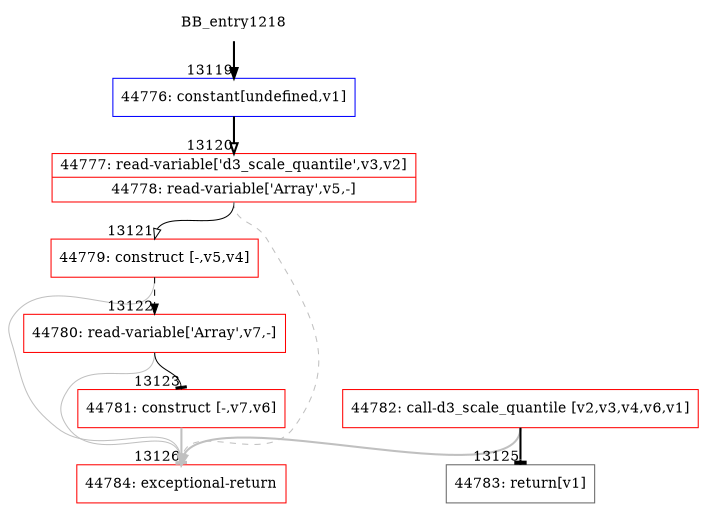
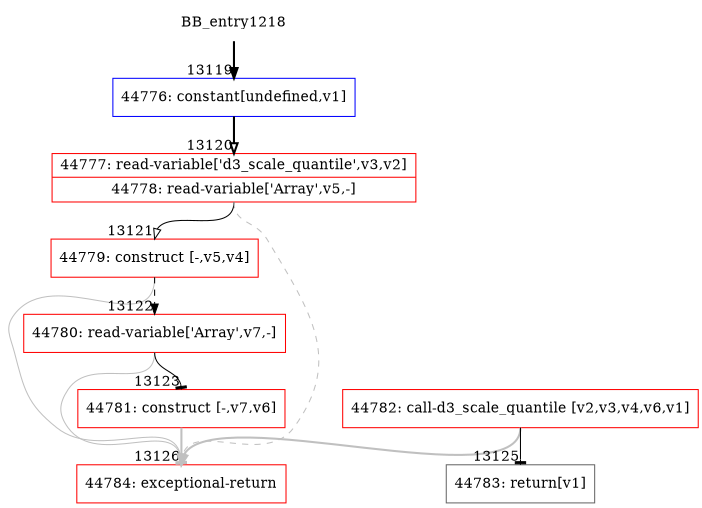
(520, 444) -> (520, 444)
